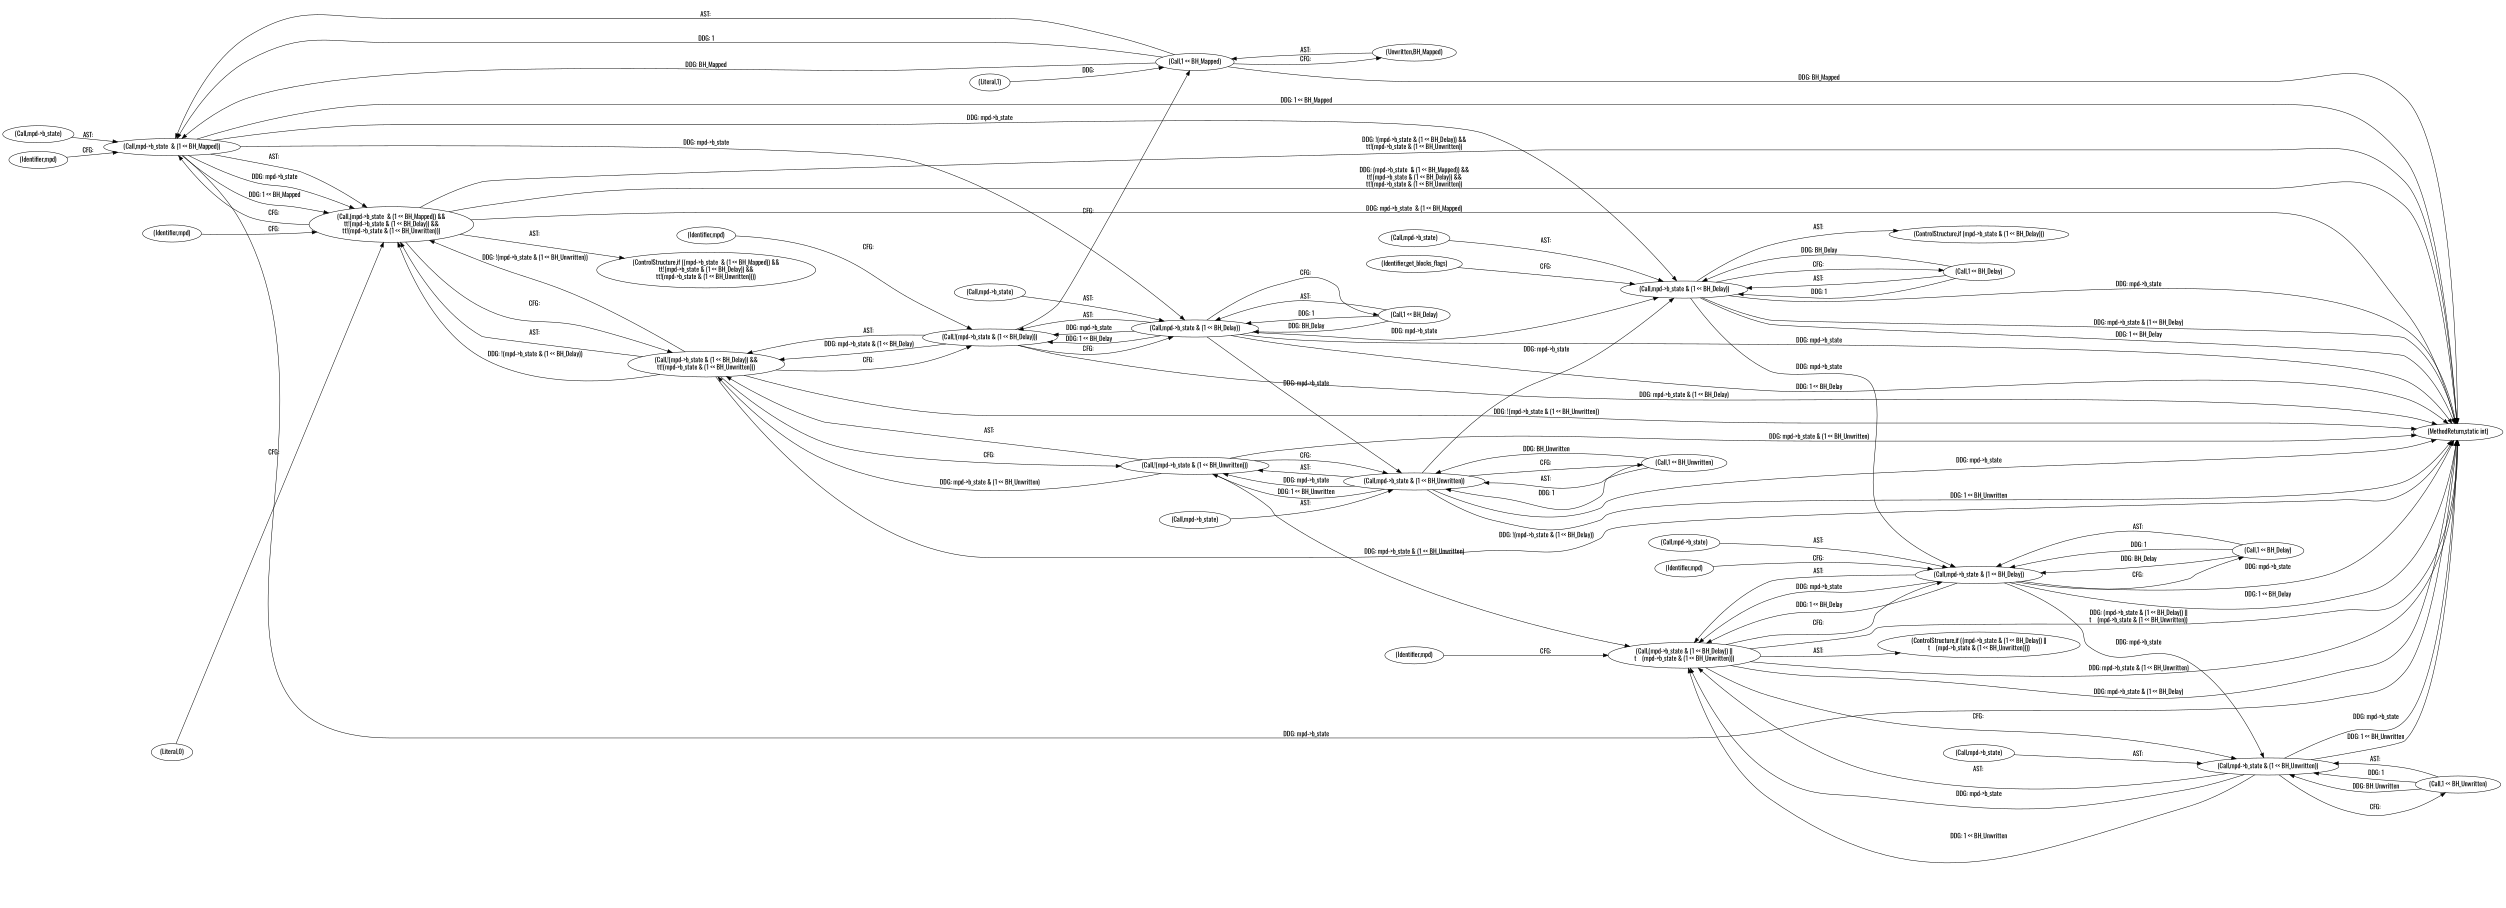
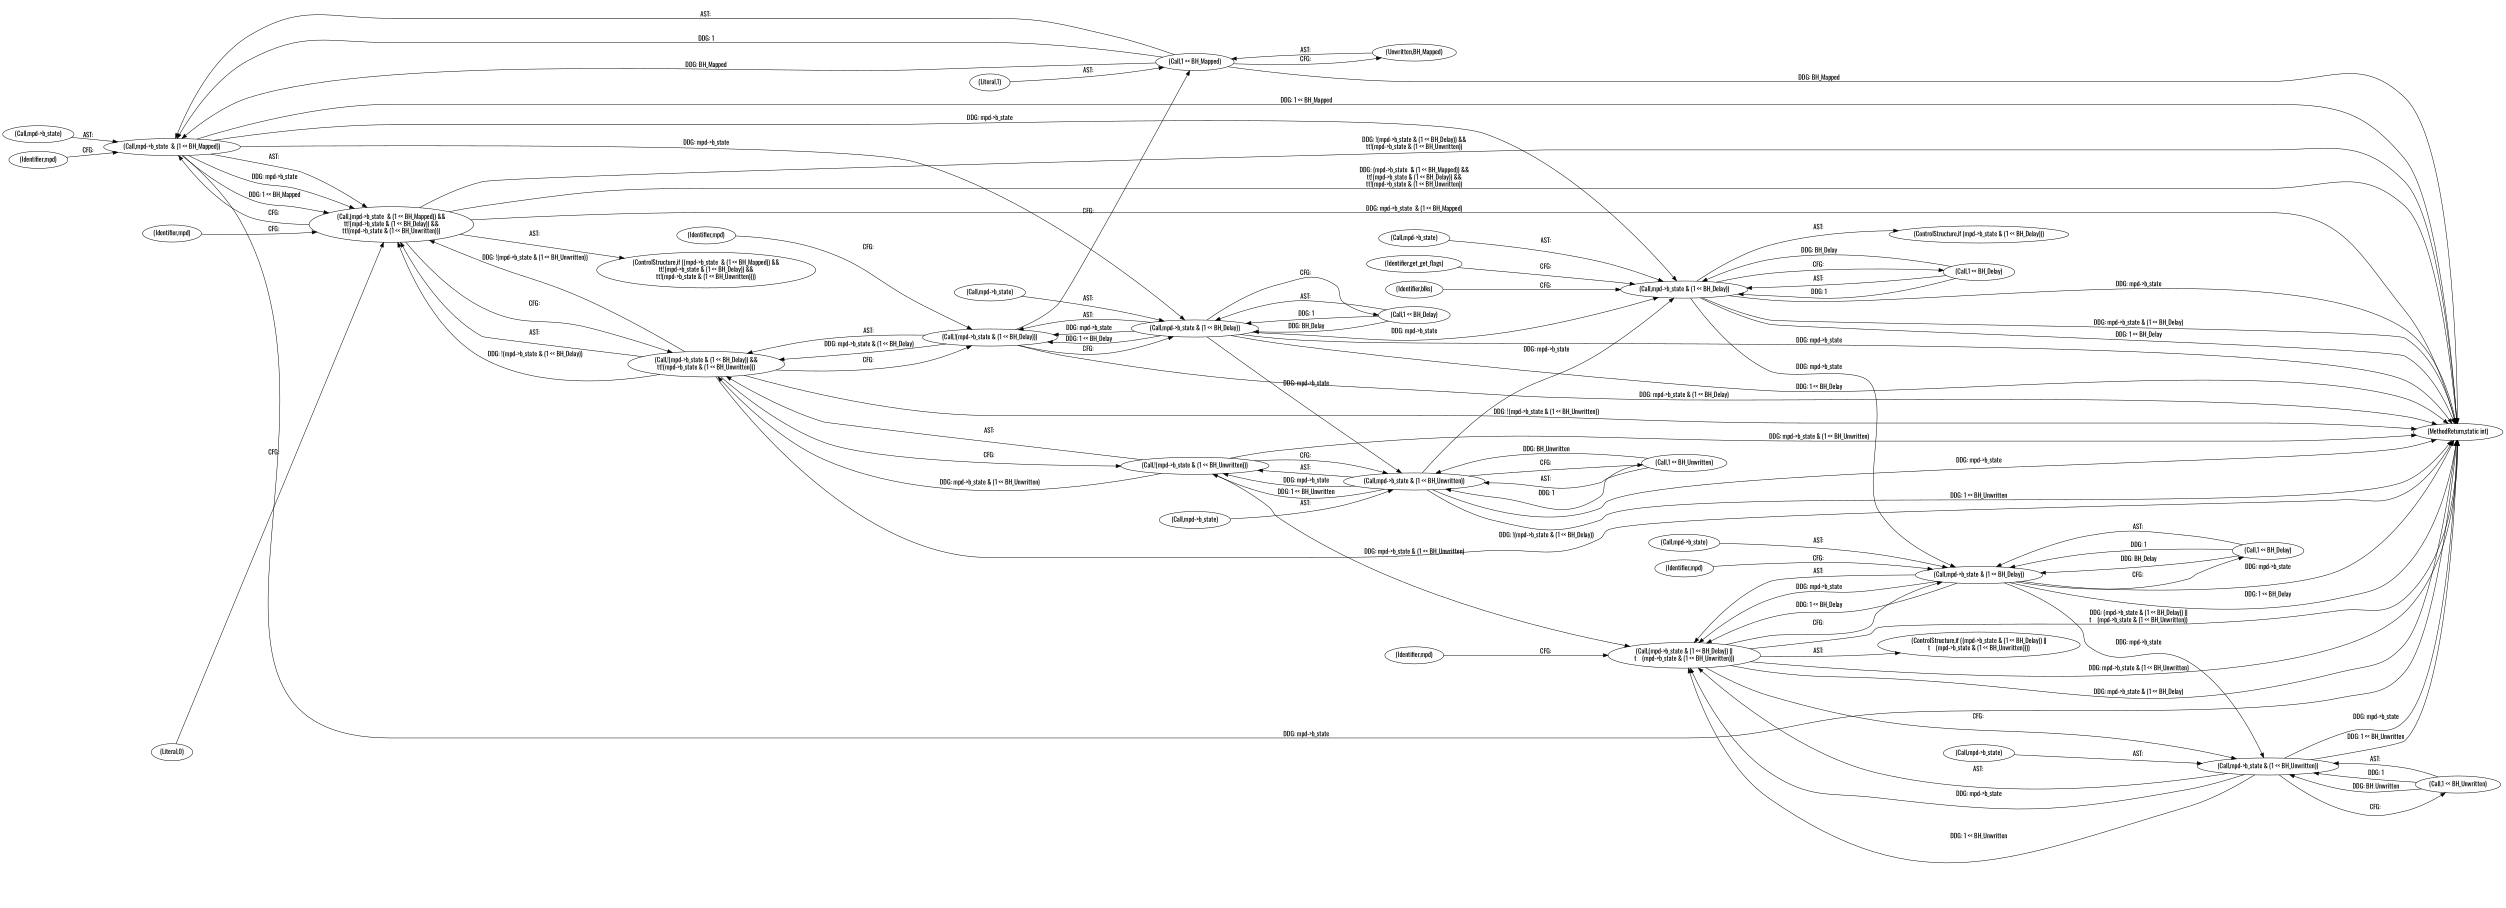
(1089, 71) -> (1089, 71)
(1414, 264) -> (1414, 264)
none -> (1414, 290)
